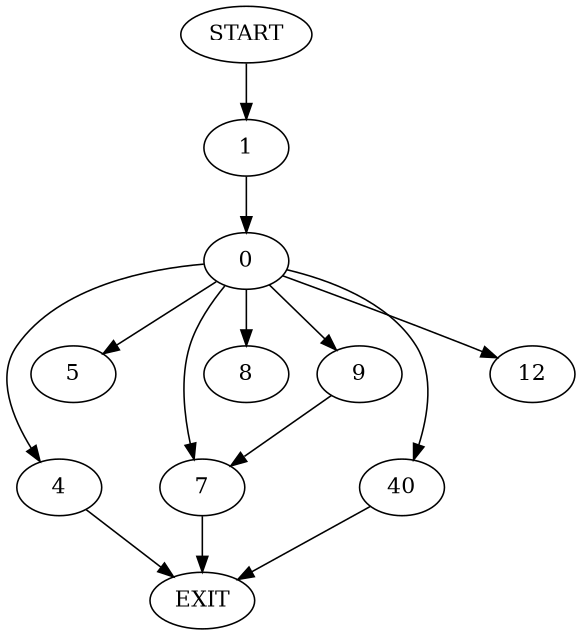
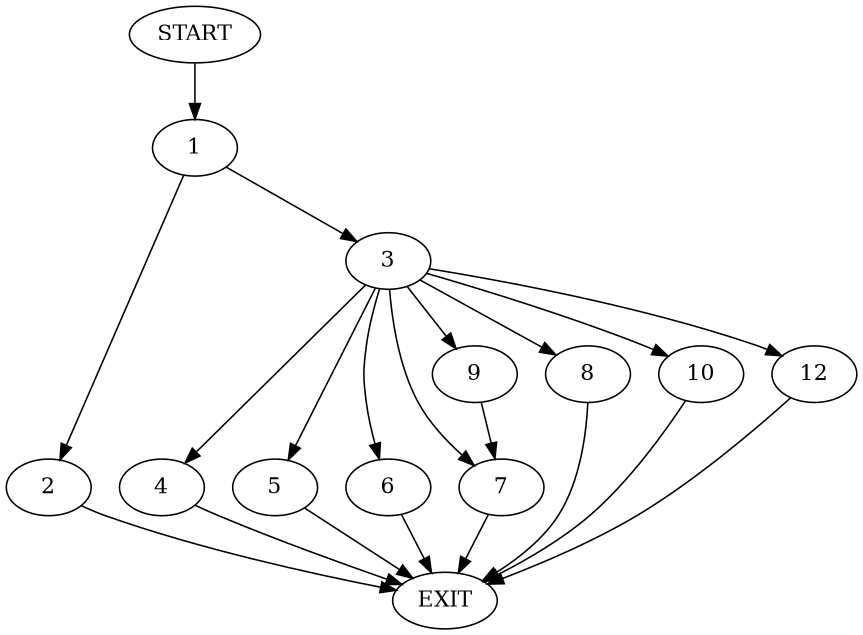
(246, 261) -> (388, 261)
none -> (49, 487)
none -> (388, 487)
(402, 487) -> (701, 374)
none -> (566, 501)
none -> (656, 504)
none -> (352, 539)
